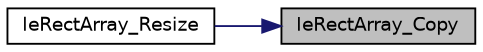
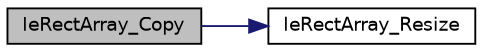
(238, 26) -> (225, 26)
